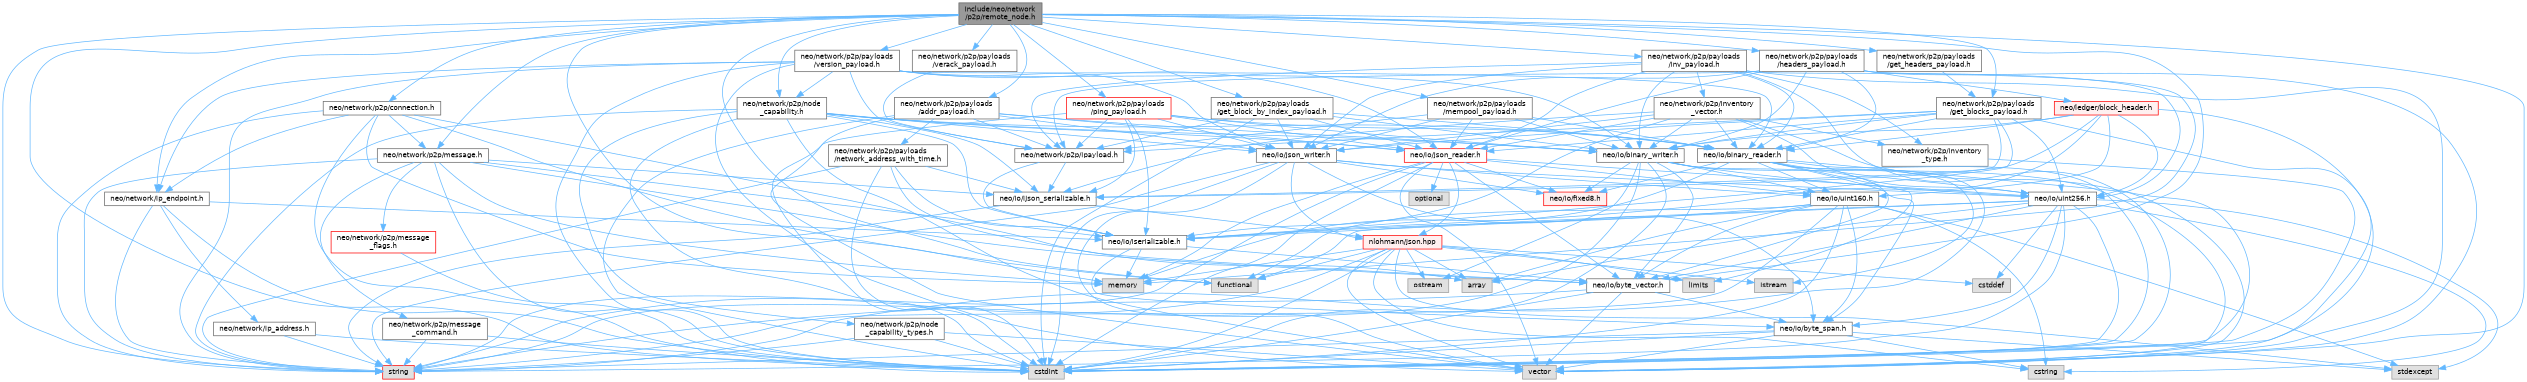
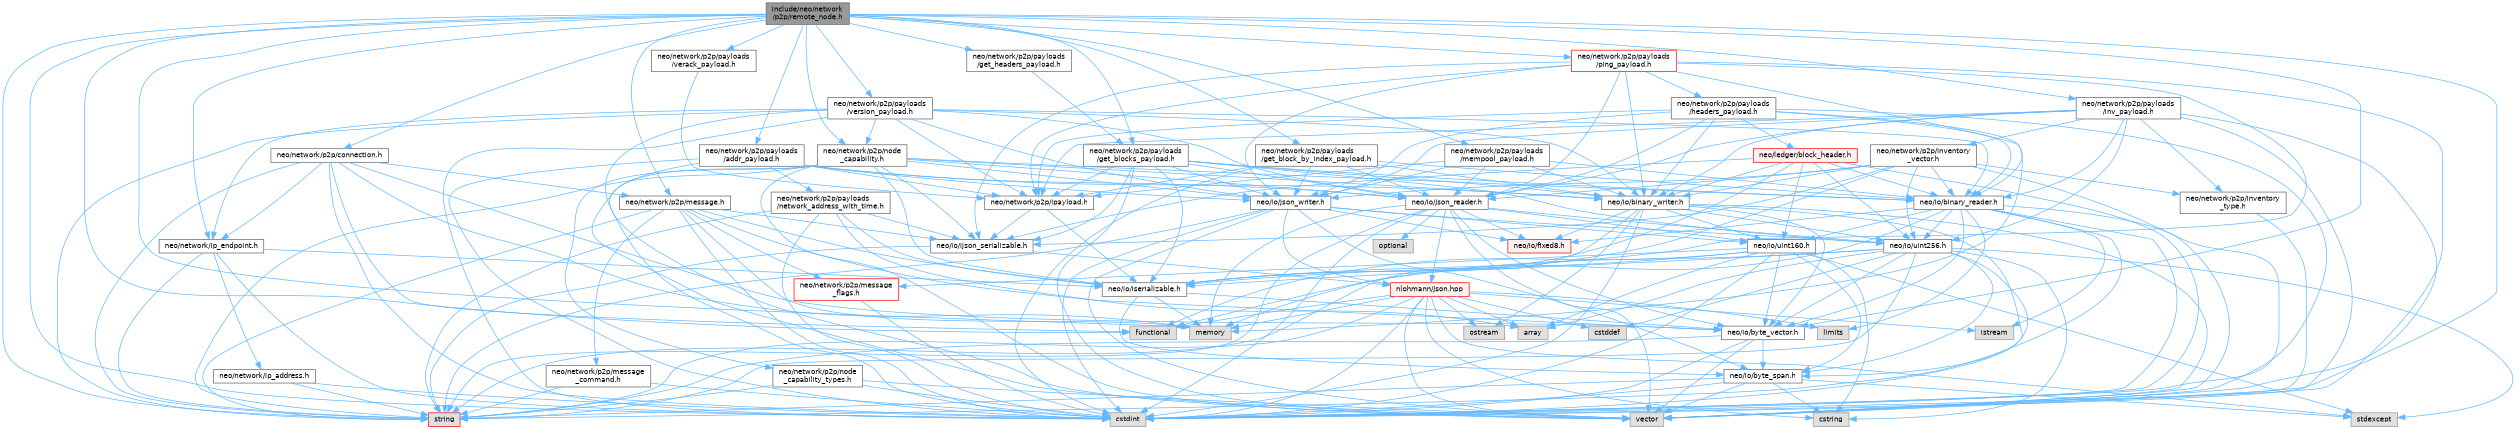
(1415, 25) -> (1670, 83)
(1446, 156) -> (1447, 203)
(925, 315) -> (1348, 266)
